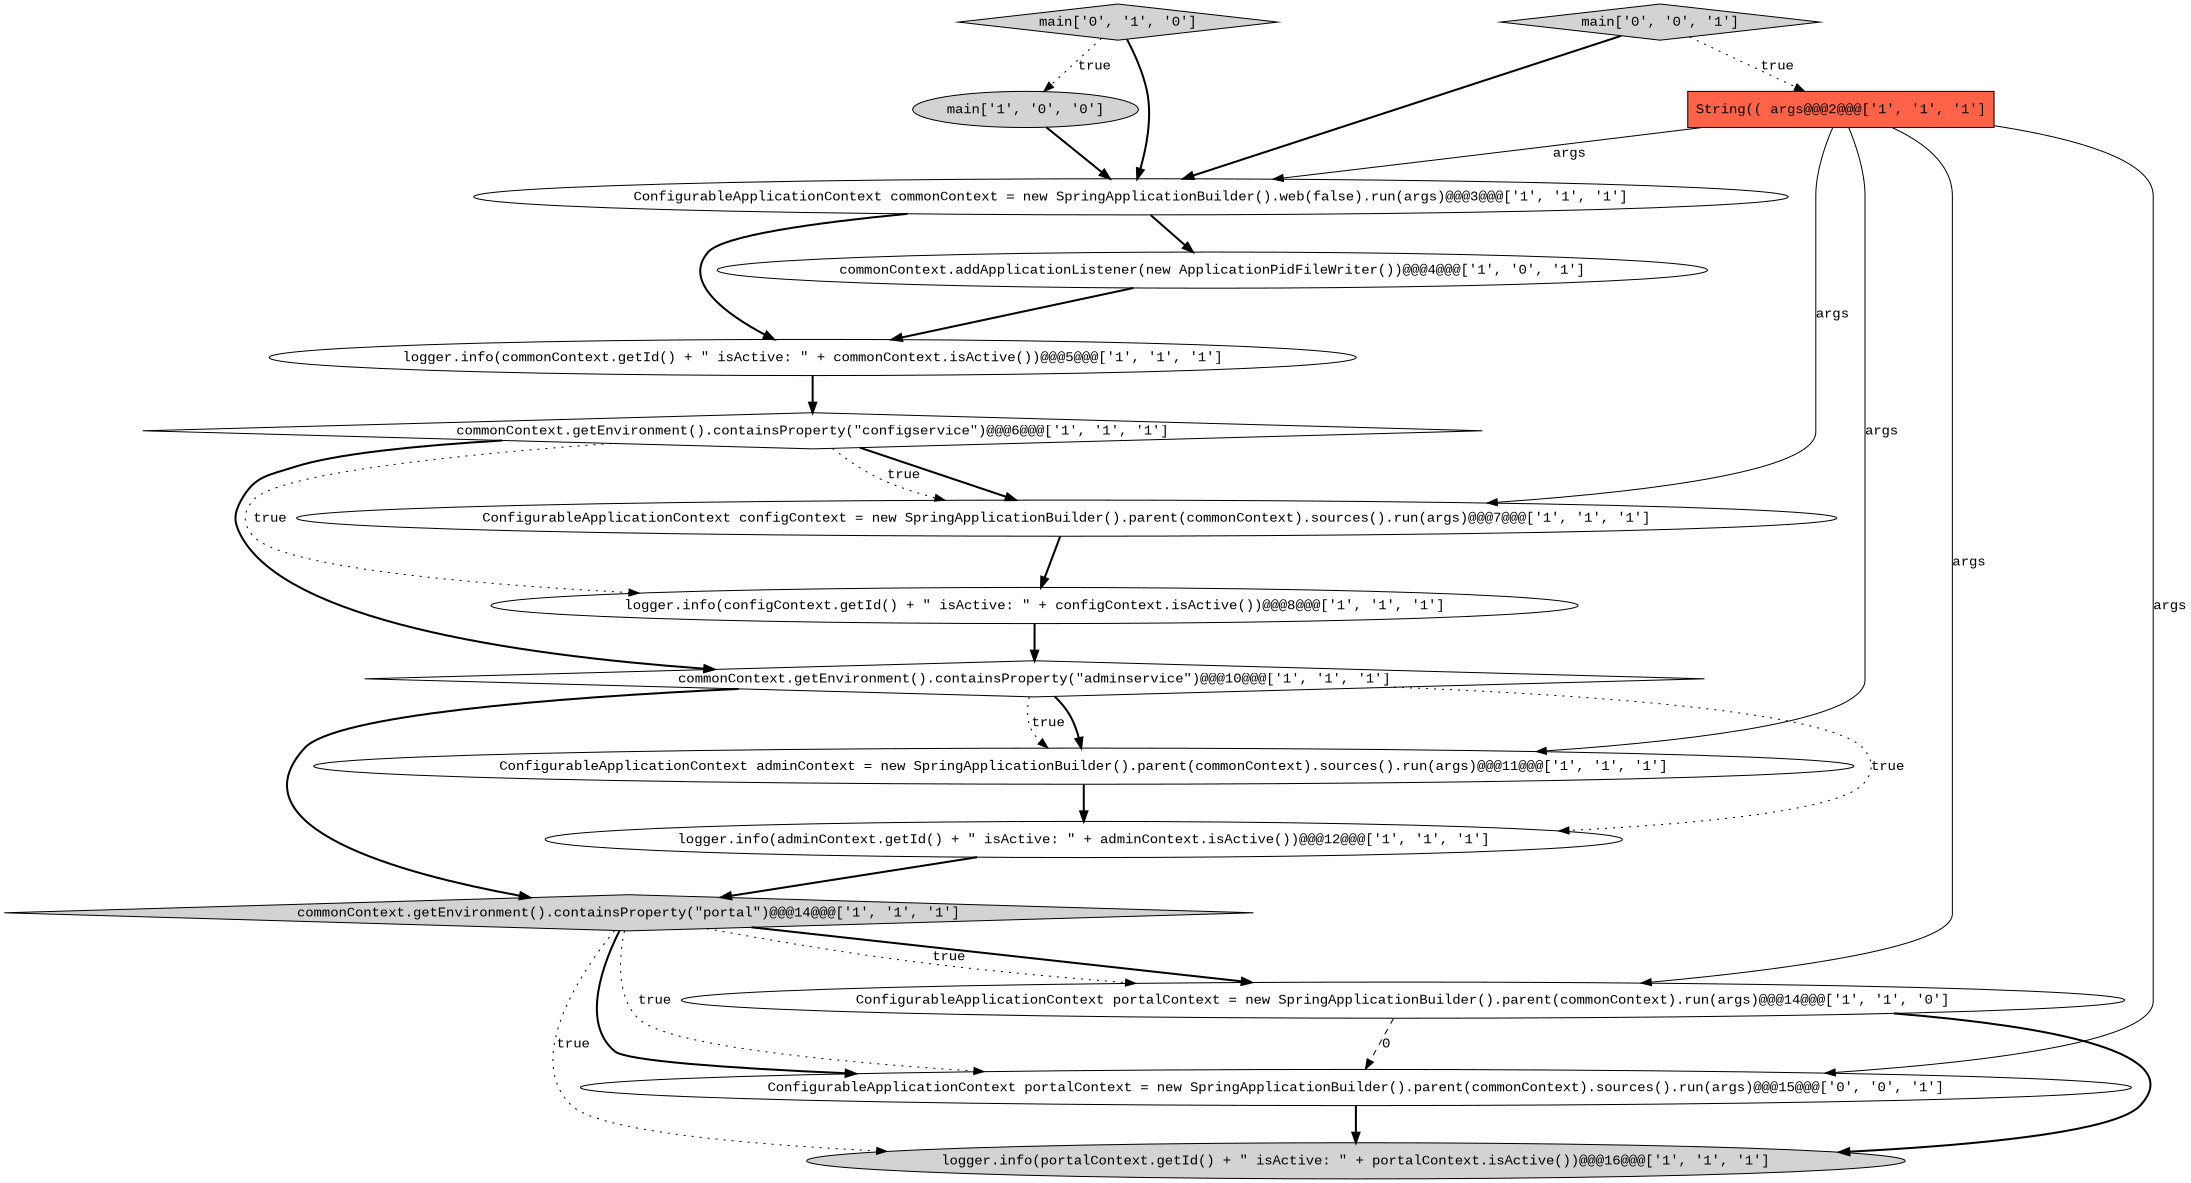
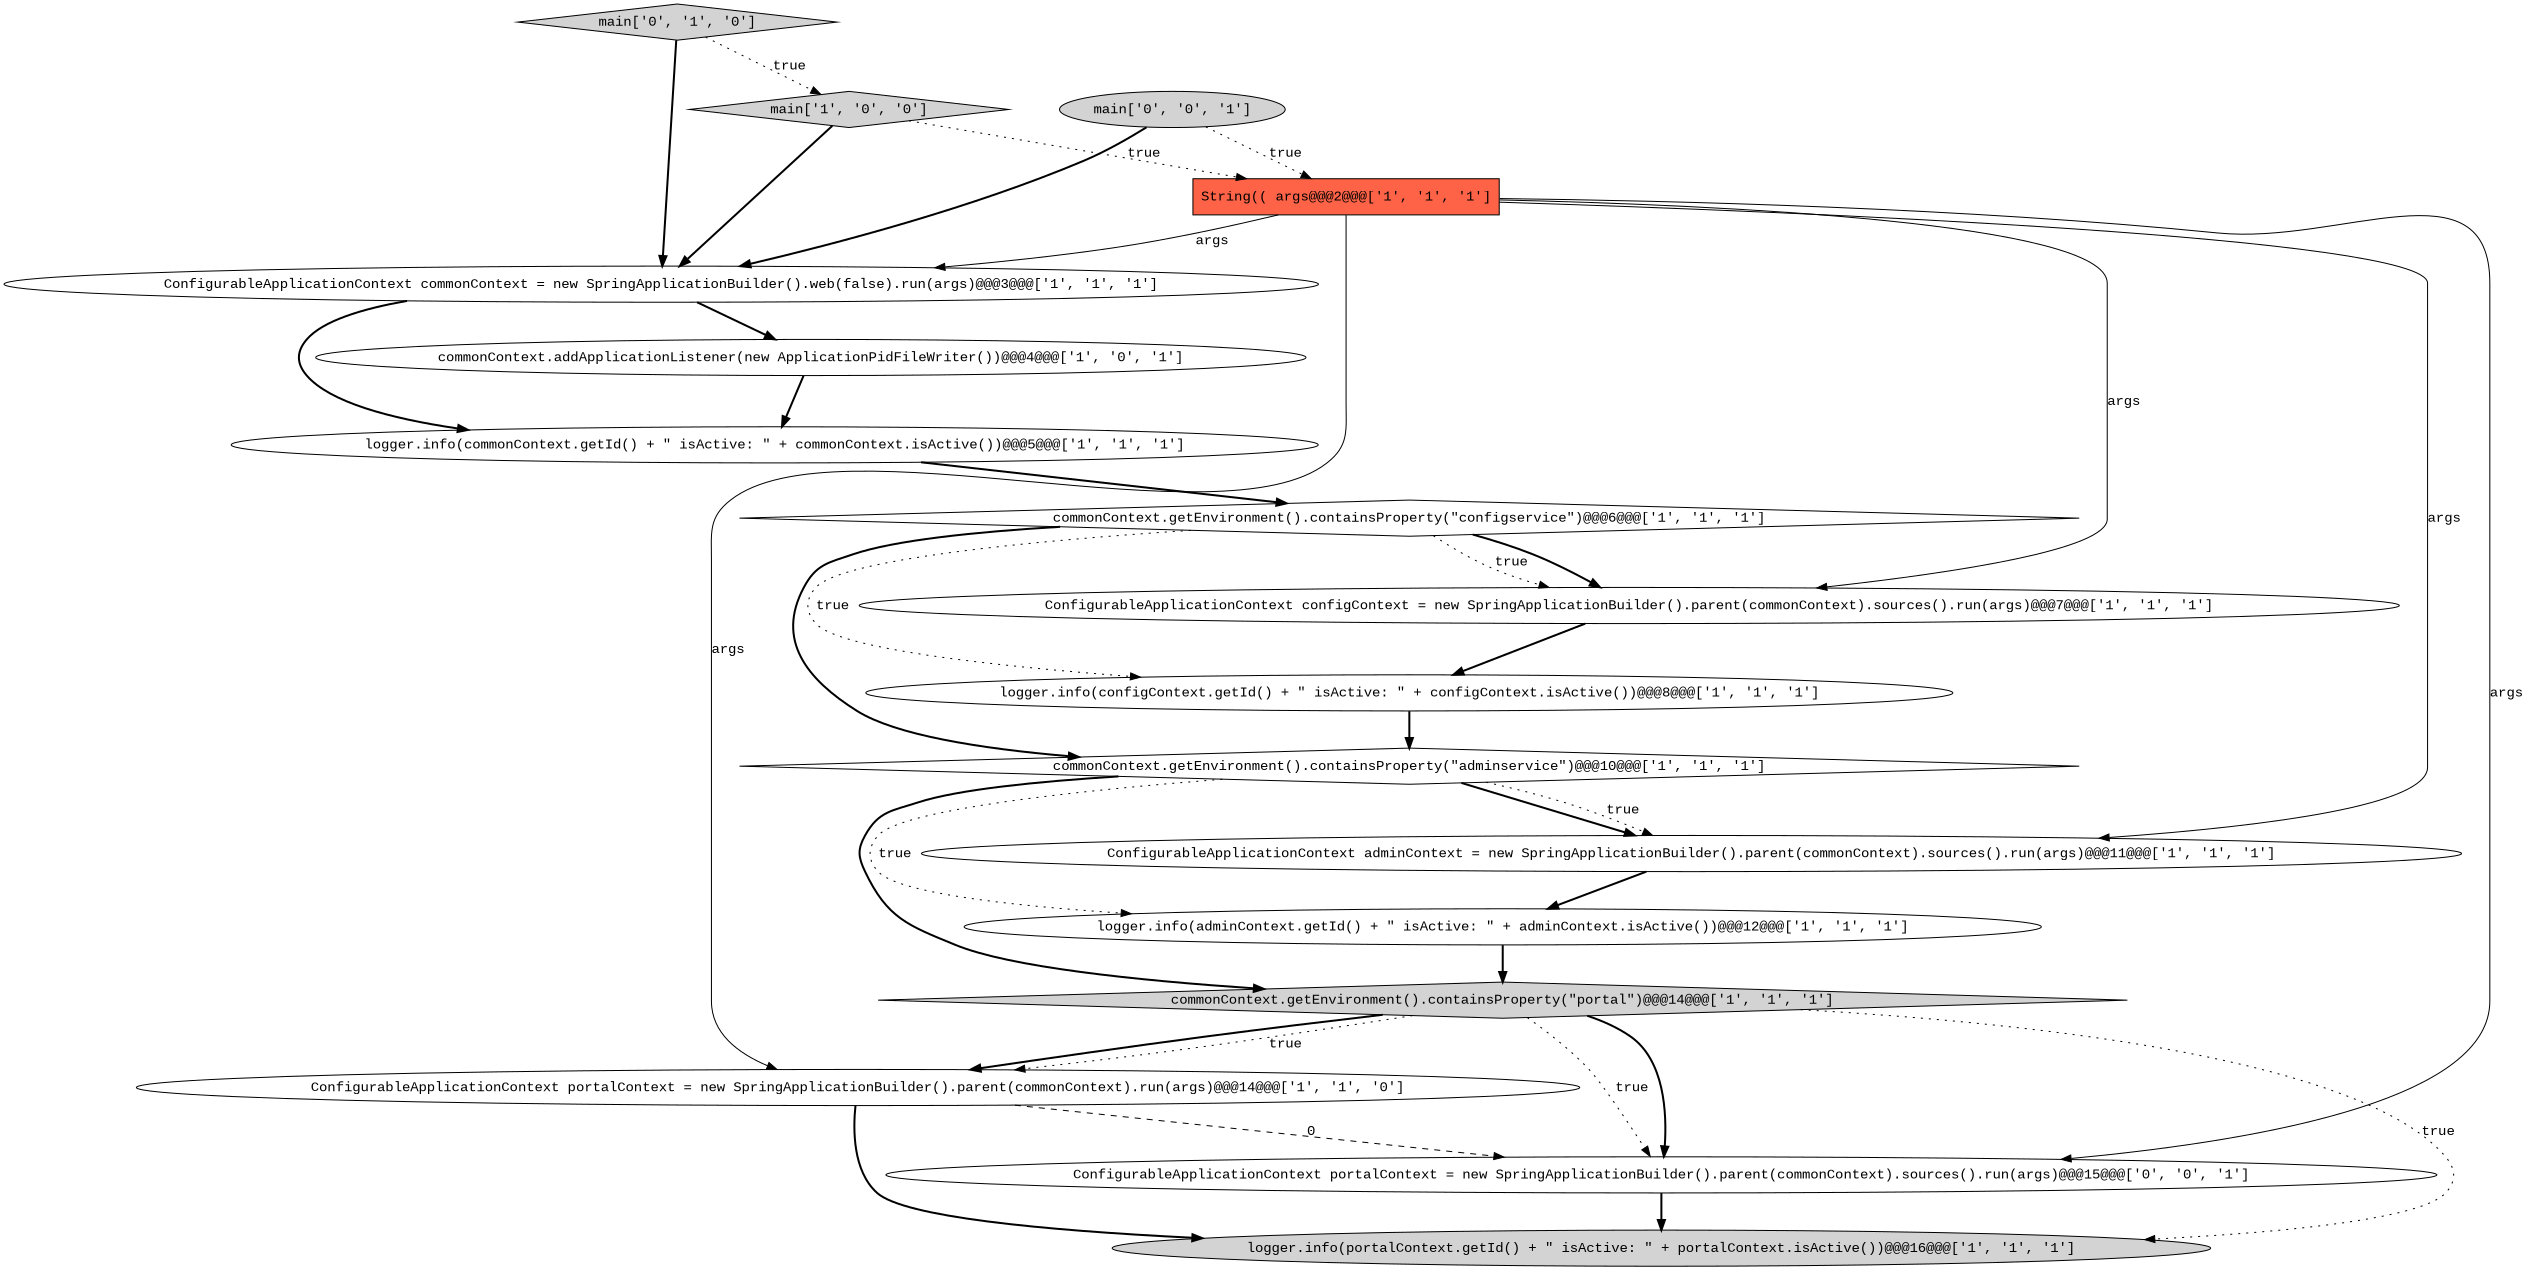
(1660, 22) -> (1172, 109)
(1026, 109) -> (849, 109)
none -> (1073, 149)
